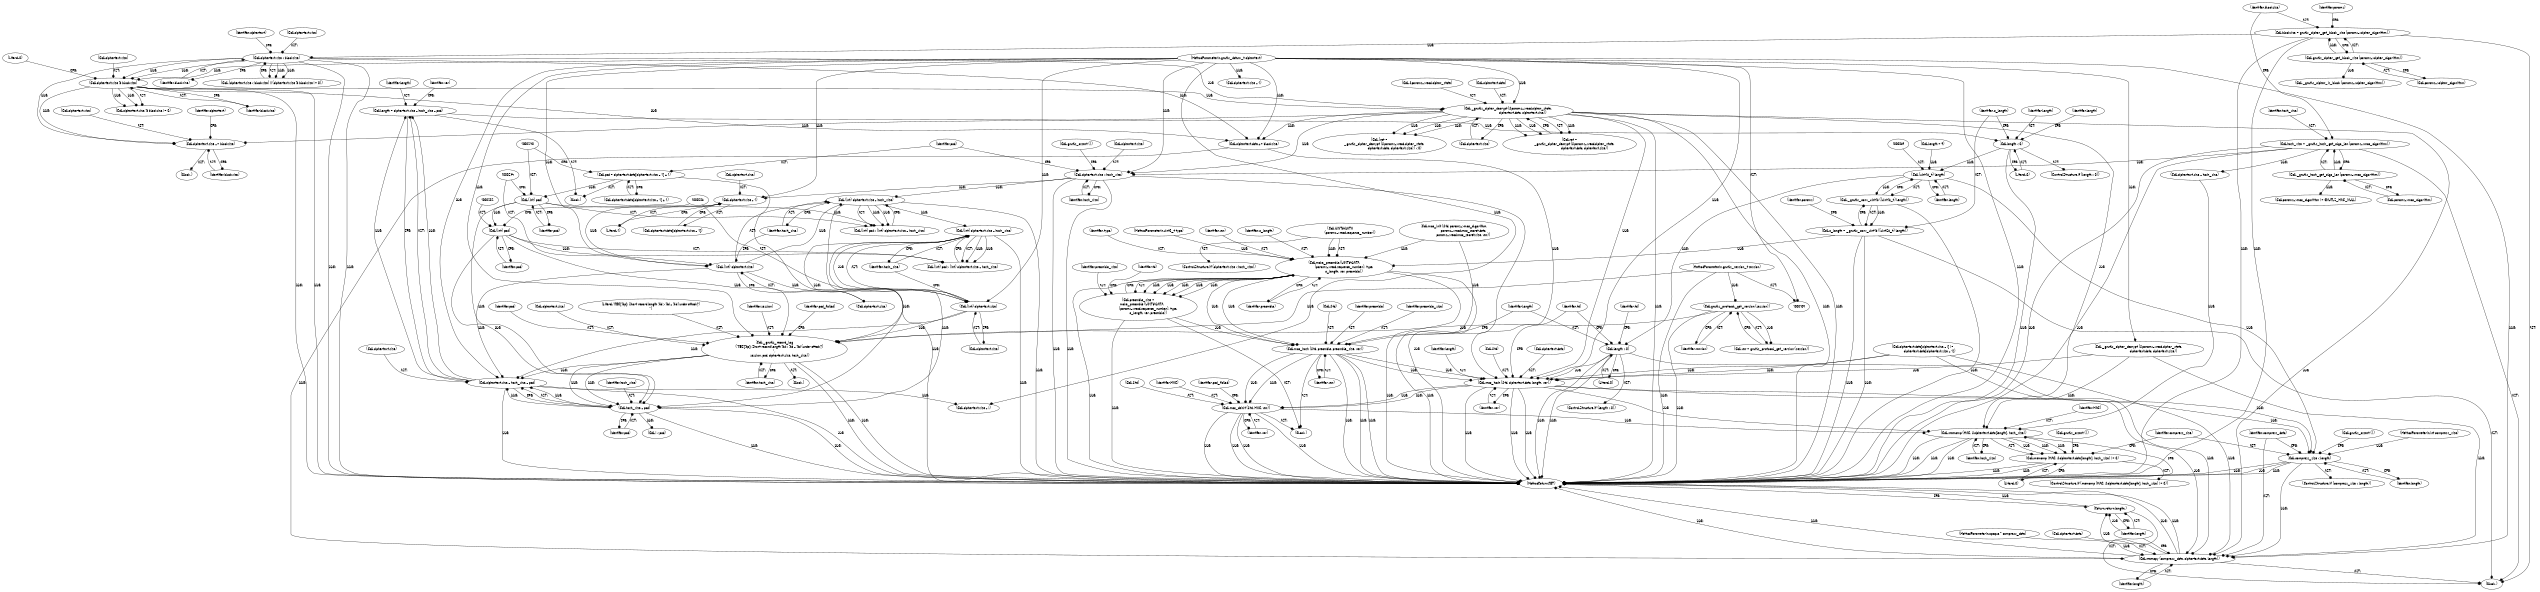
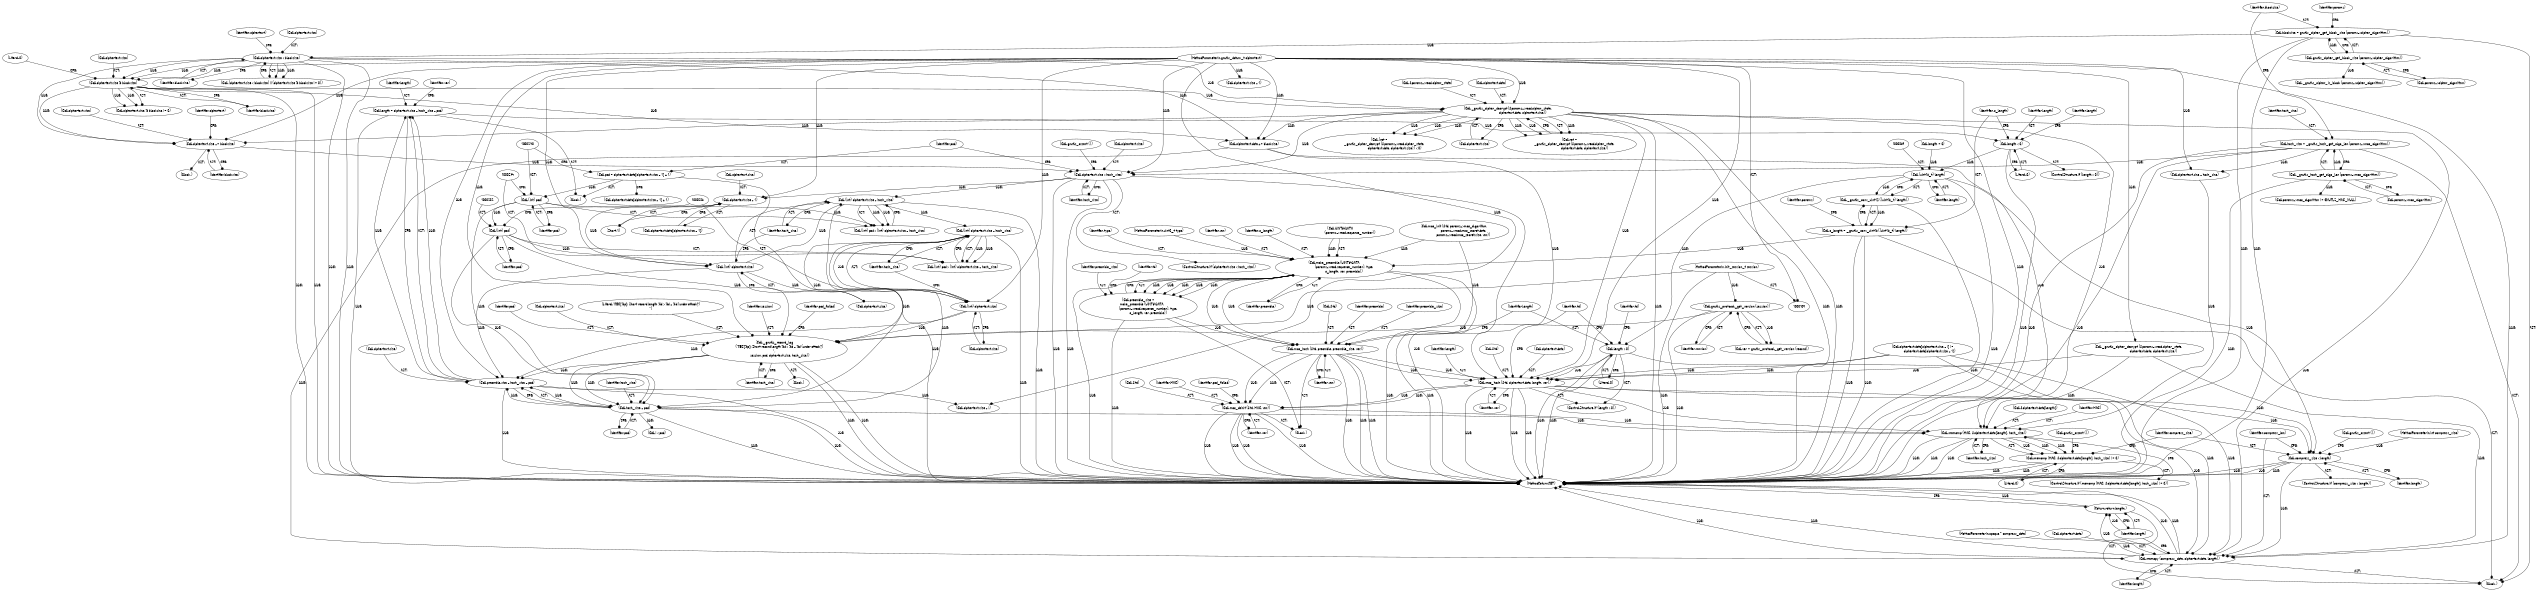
none -> (1826, 62)
none -> (551, 65)
(1933, 144) -> (1933, 144)
none -> (1779, 162)
none -> (655, 166)
(1529, 184) -> (1529, 184)
(627, 190) -> none
(1874, 200) -> (1874, 200)
(613, 231) -> (613, 231)
(1865, 231) -> (1865, 231)
(1248, 242) -> (1089, 247)
(1727, 267) -> (1727, 267)
(1772, 349) -> (1772, 349)
(507, 383) -> (507, 383)
none -> (1553, 396)
none -> (2035, 408)
none -> (1290, 415)
(1734, 421) -> (1734, 421)
none -> (1873, 424)
(2268, 433) -> (2268, 433)
none -> (2125, 470)
none -> (634, 475)
(2084, 540) -> (2084, 540)
